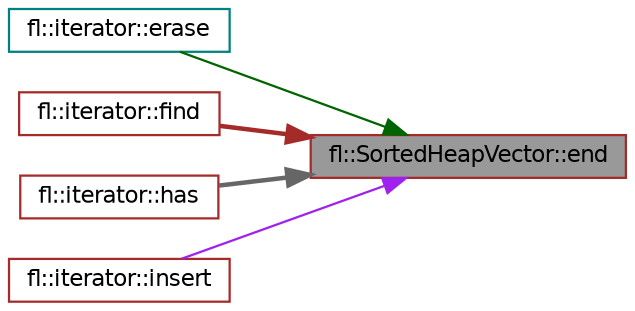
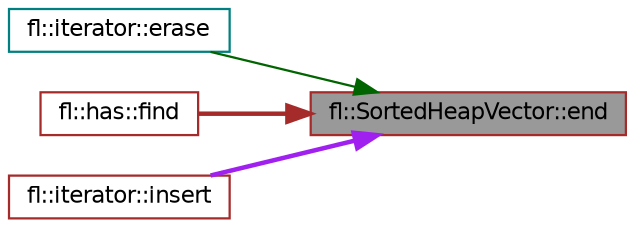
(119, 114) -> (119, 114)
(119, 197) -> none
(283, 222) -> (283, 158)
